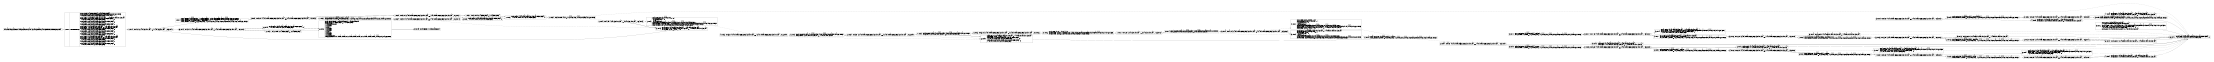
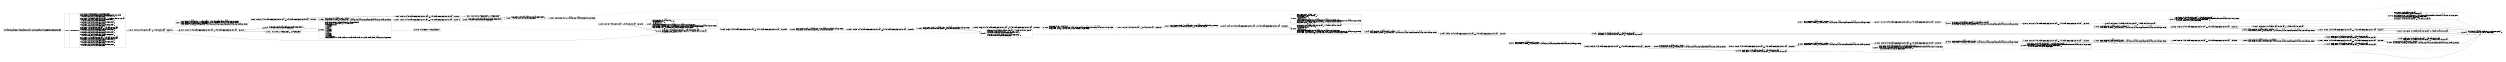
none -> (2130, 41)
